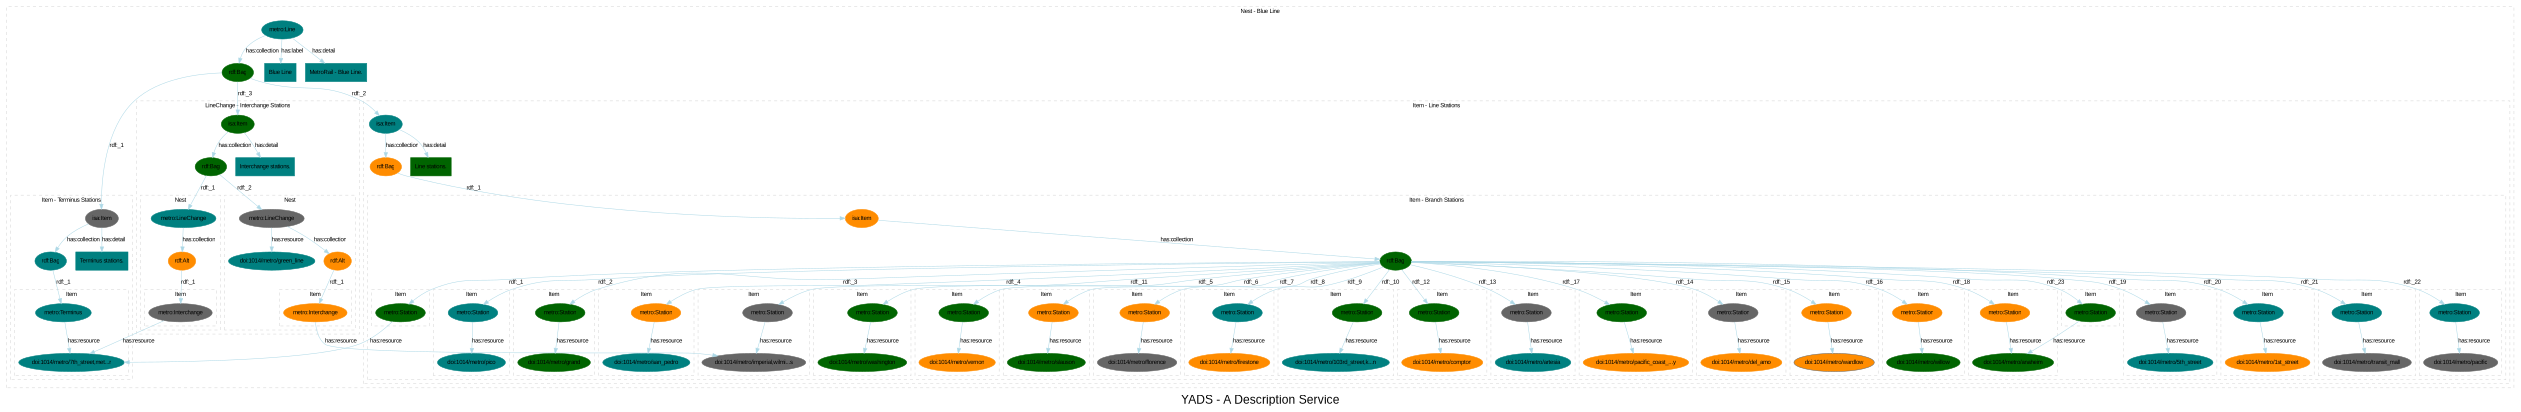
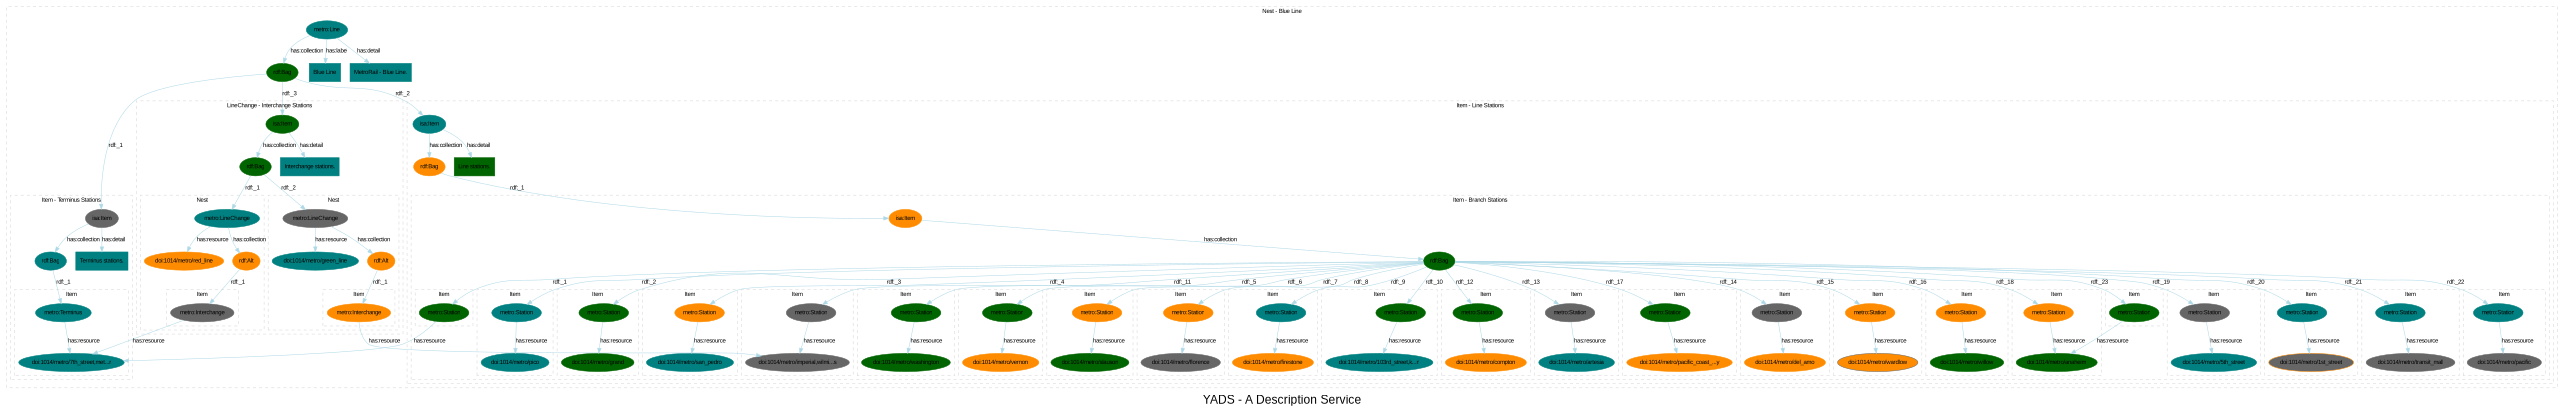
none -> (184, 261)
(2268, 362) -> (2311, 362)
